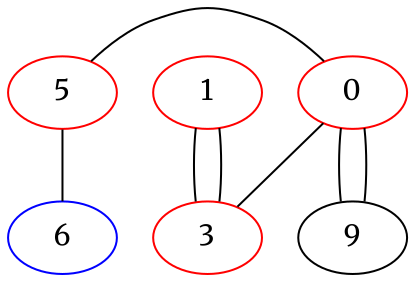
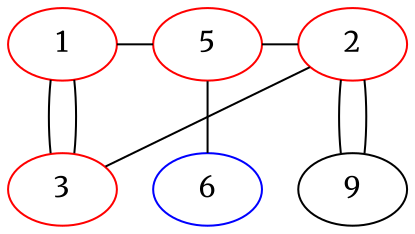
none -> (135, 44)
(353, 93) -> (353, 44)
